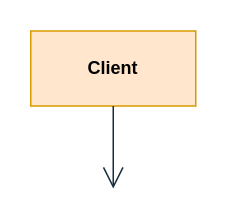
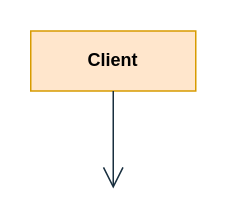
(113, 68) -> (113, 61)
